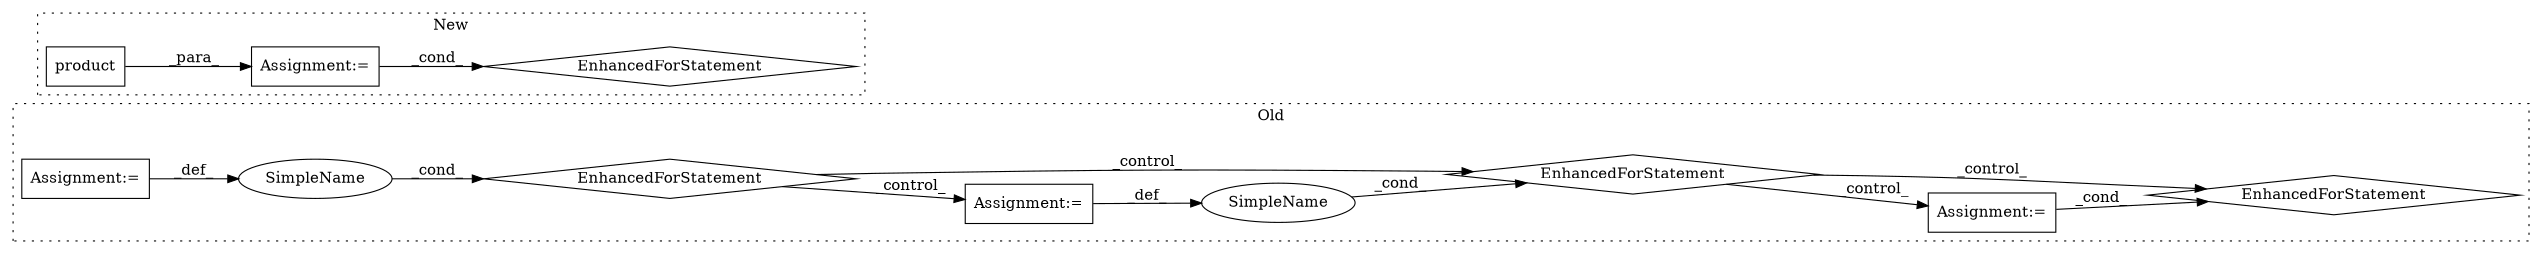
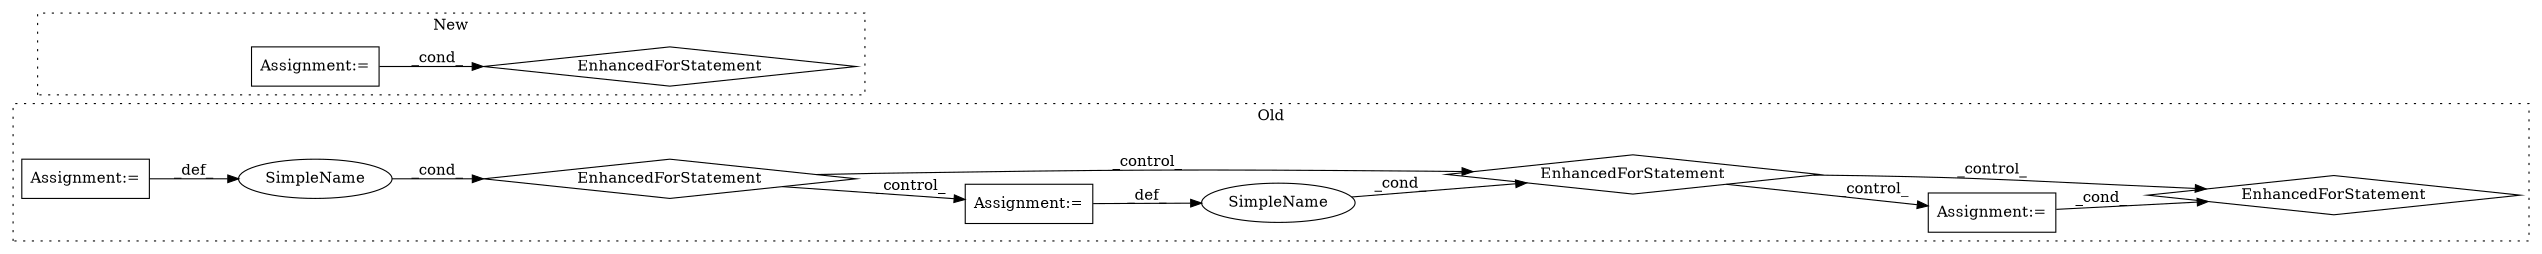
(86, 67) -> none
